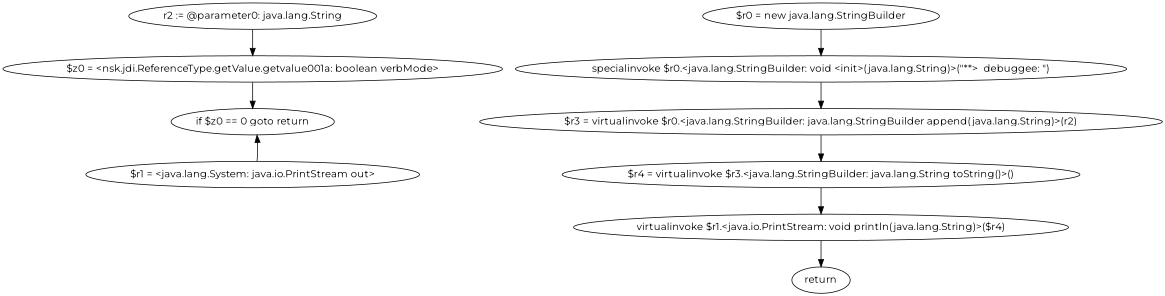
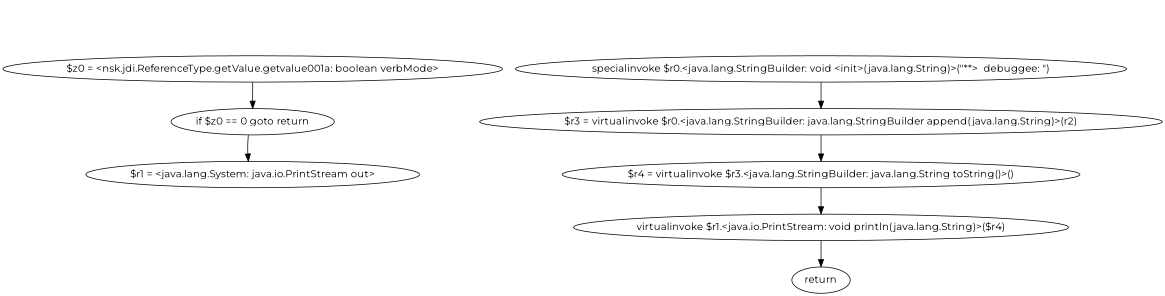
(253, 16) -> none
(821, 16) -> none
(258, 152) -> (248, 145)
